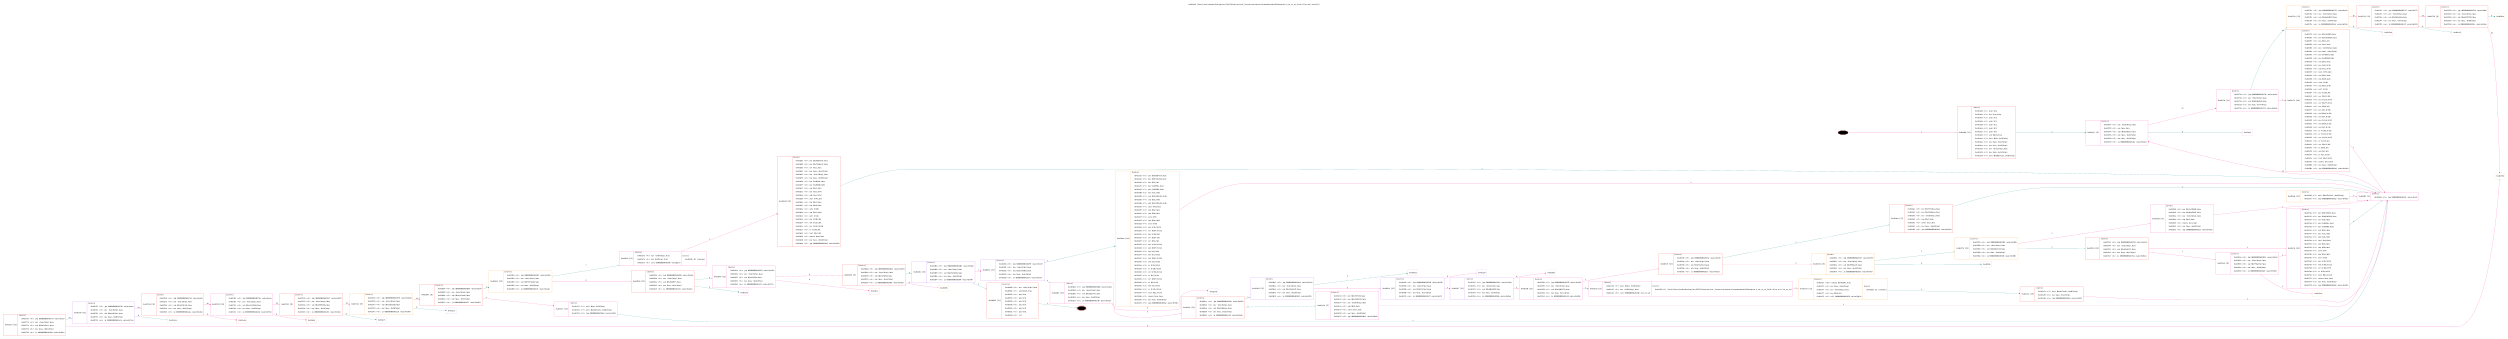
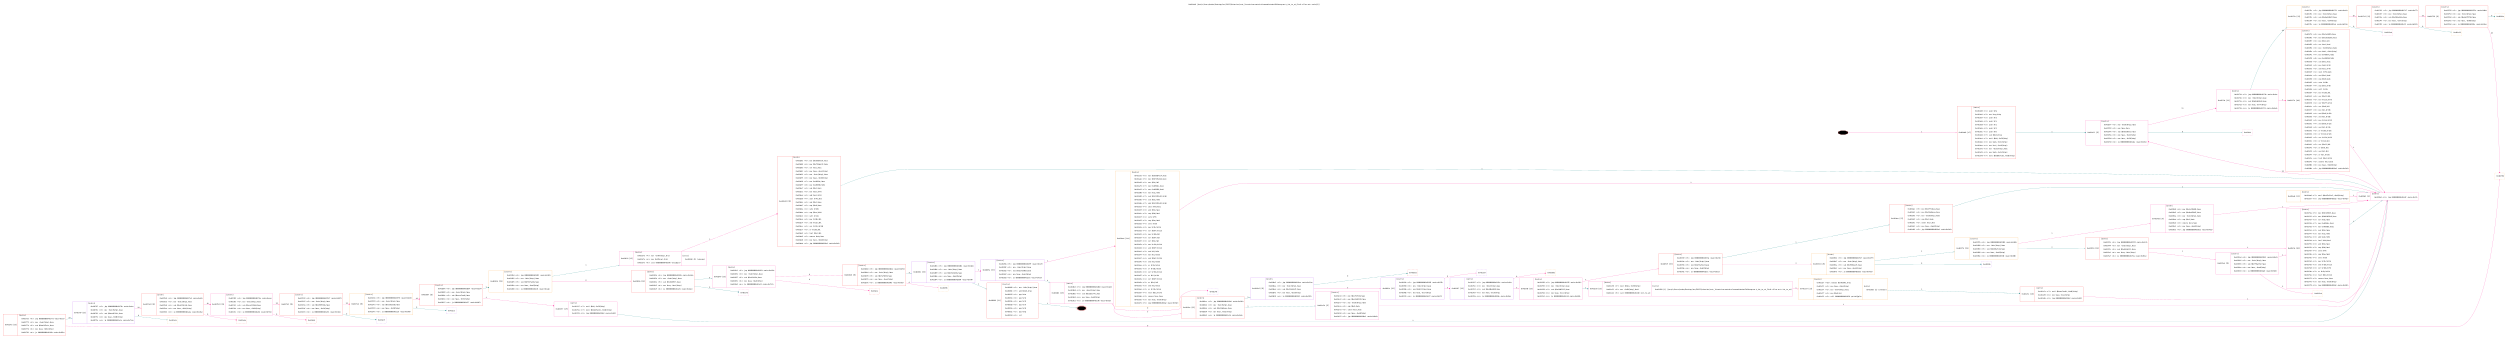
(1079, 254) -> (1079, 254)
